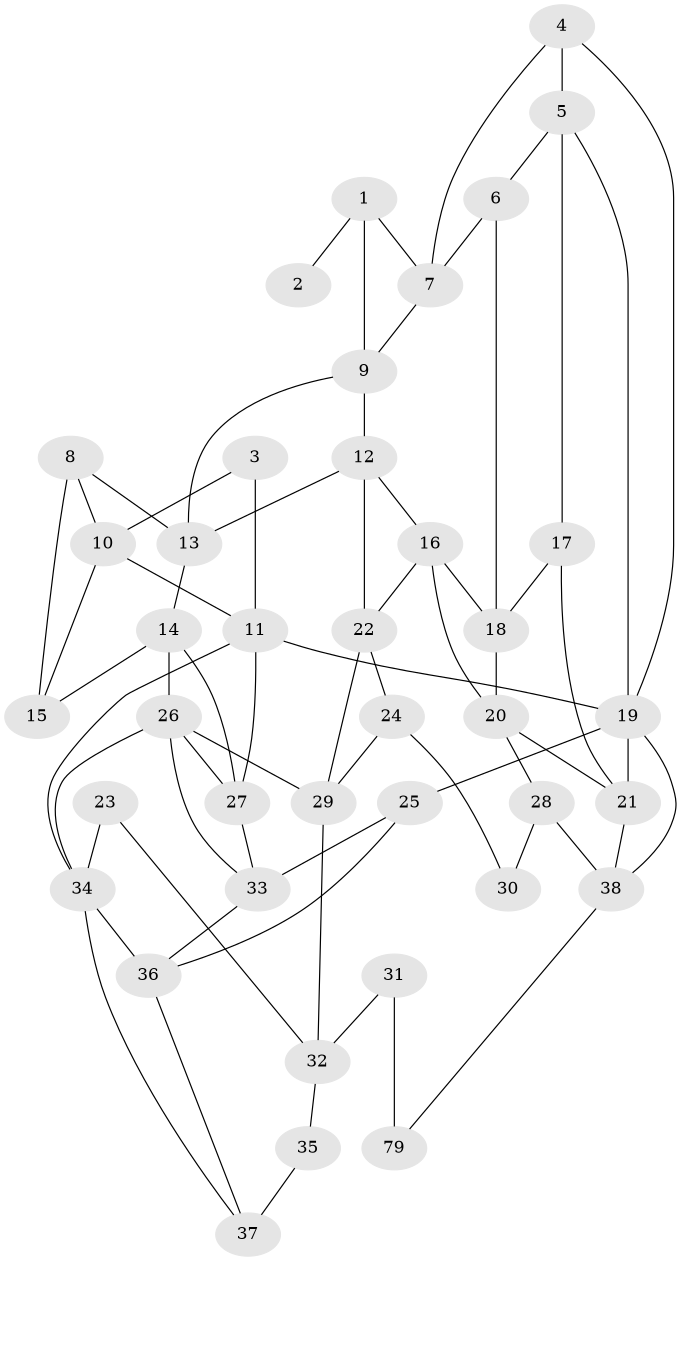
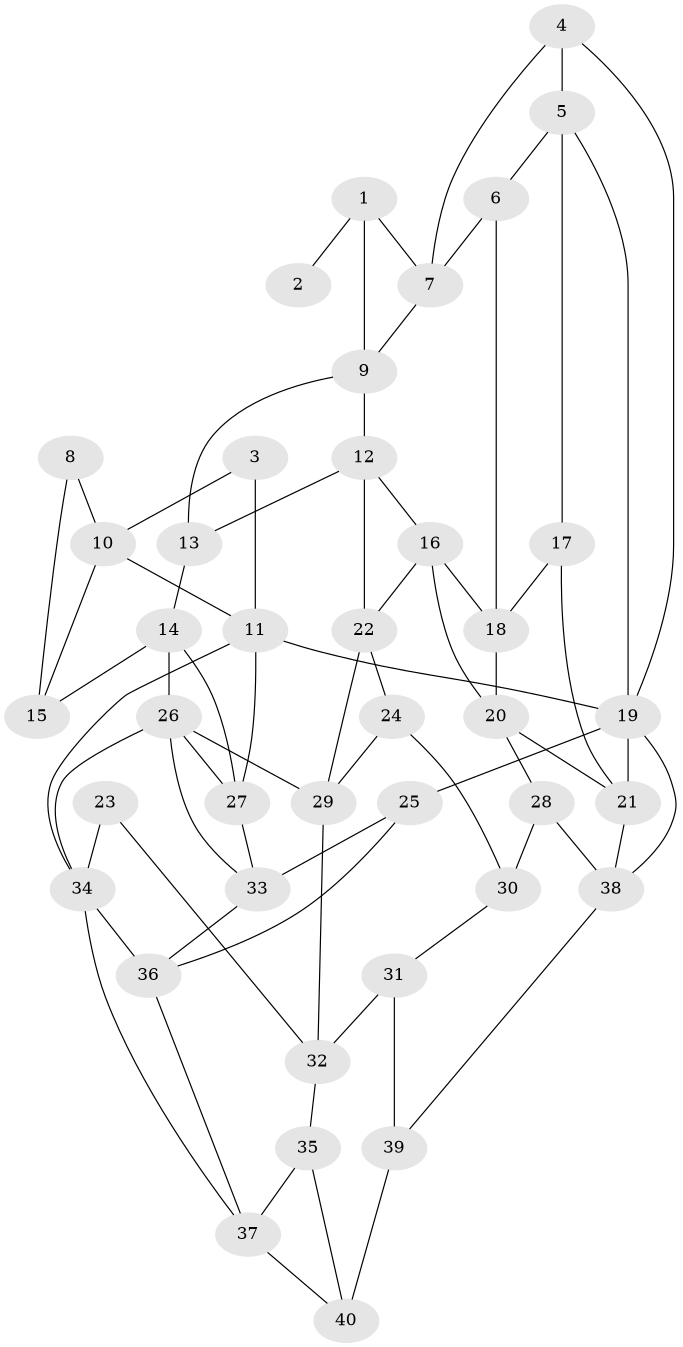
(130, 501) -> none
none -> (451, 932)
(394, 1148) -> (394, 1148)
none -> (346, 1321)
